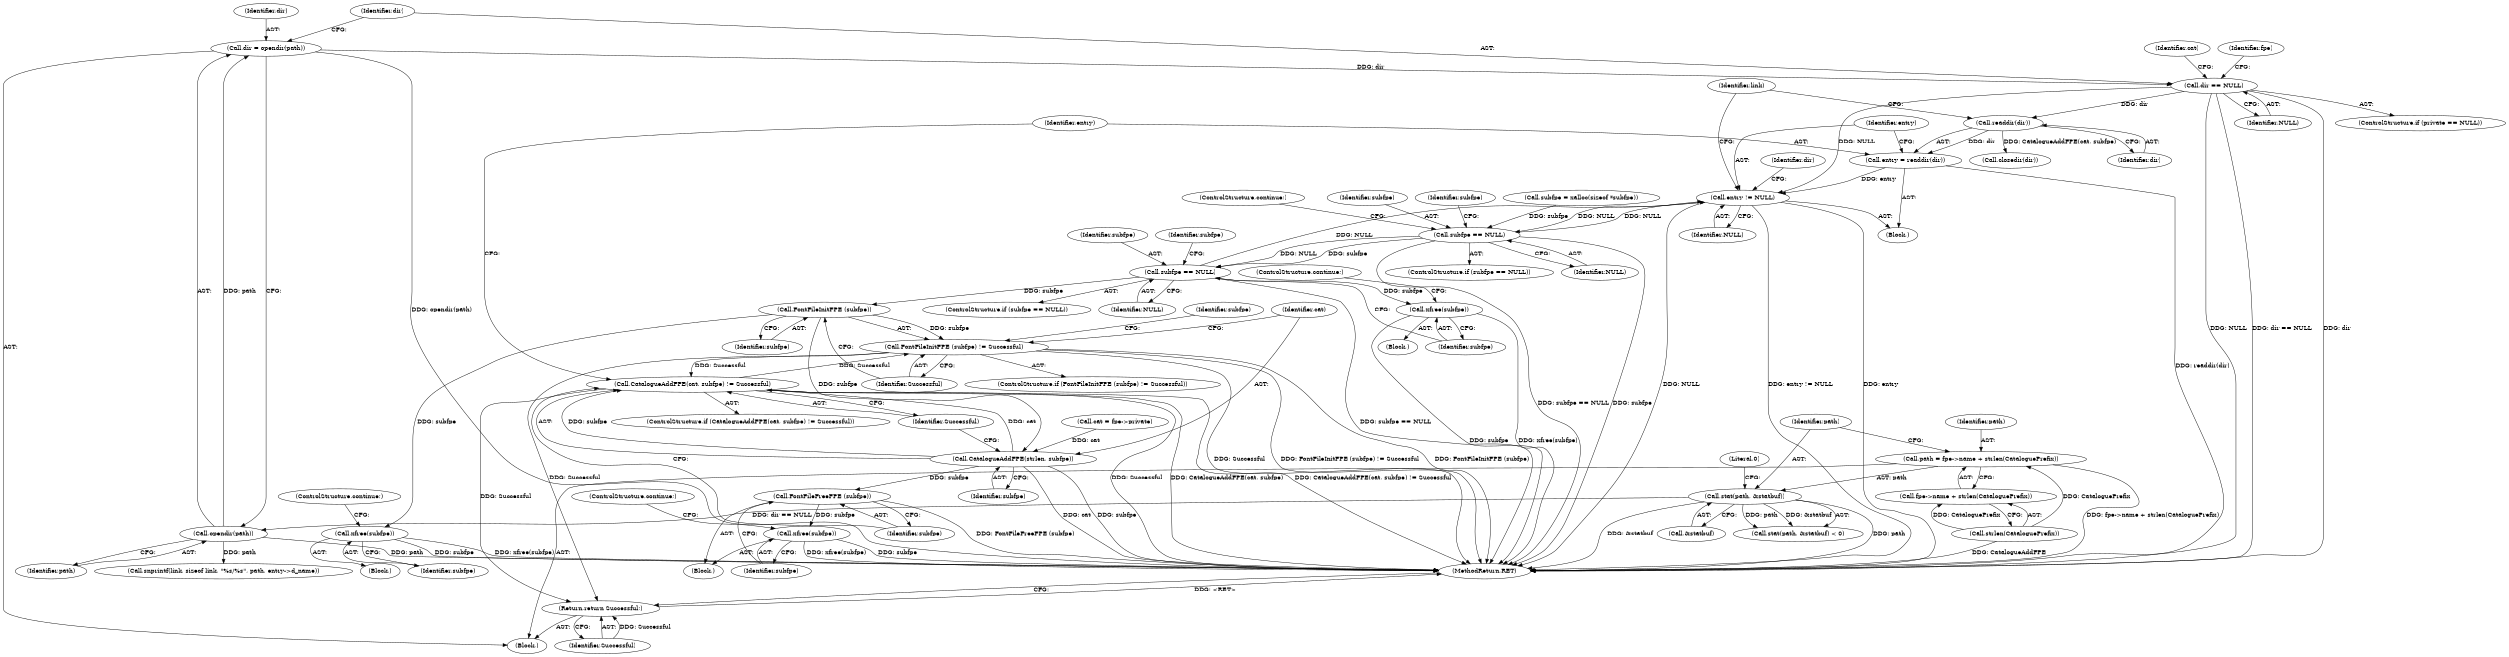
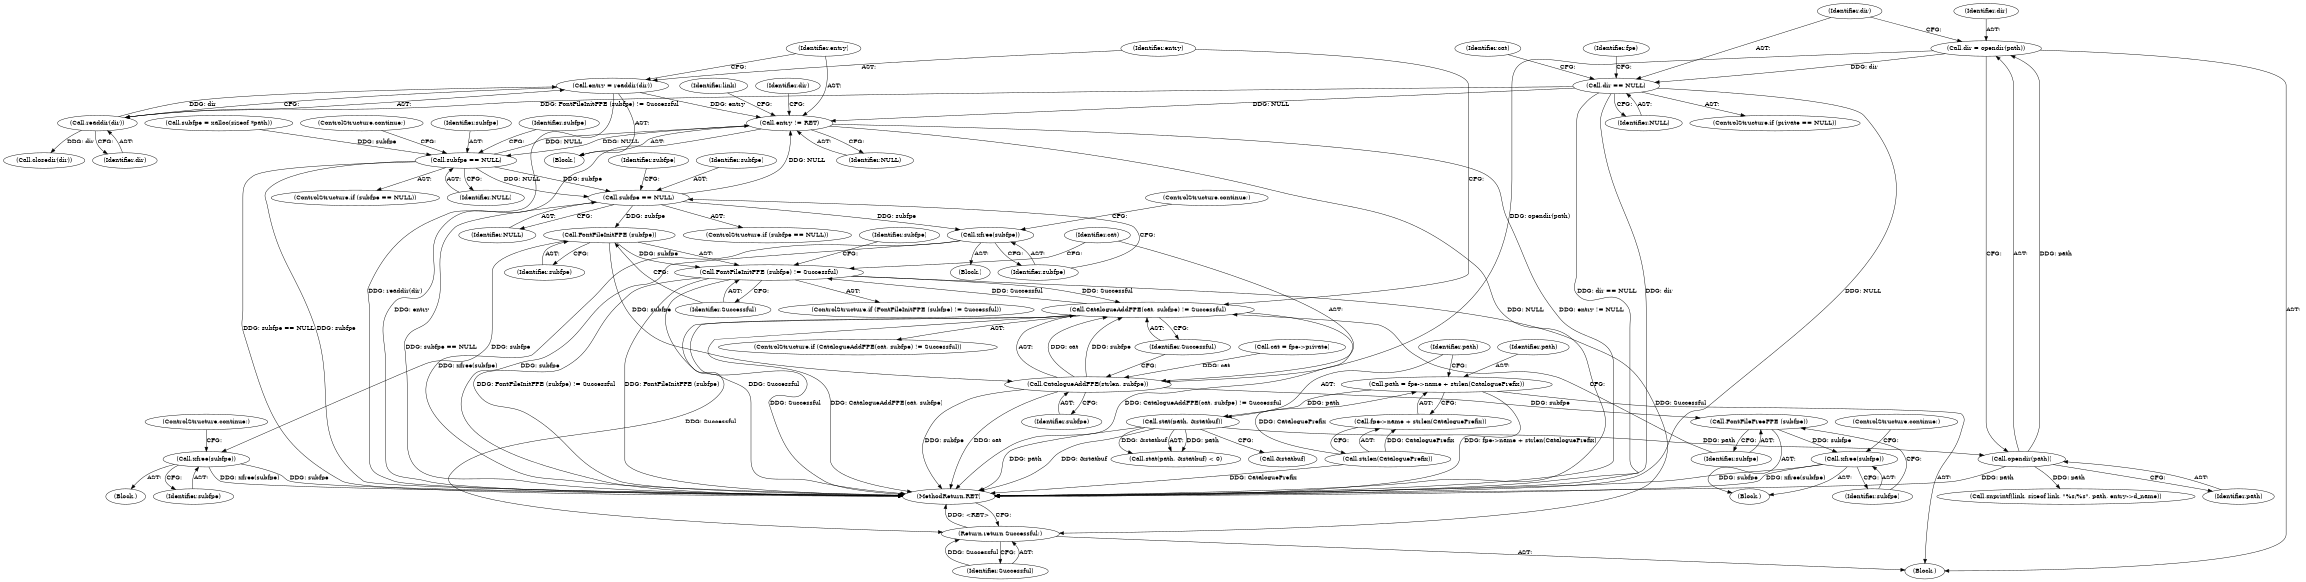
(1869, 104) -> (343, 98)
(2135, 105) -> (610, 105)
(2060, 142) -> (81, 142)
(1581, 198) -> (219, 123)
(1743, 198) -> (790, 123)
(1745, 459) -> none
(1892, 478) -> (1324, 403)
(710, 511) -> (1512, 138)
(1696, 513) -> none
(782, 515) -> (1719, 441)
(2009, 553) -> (1263, 478)
(1123, 560) -> none
